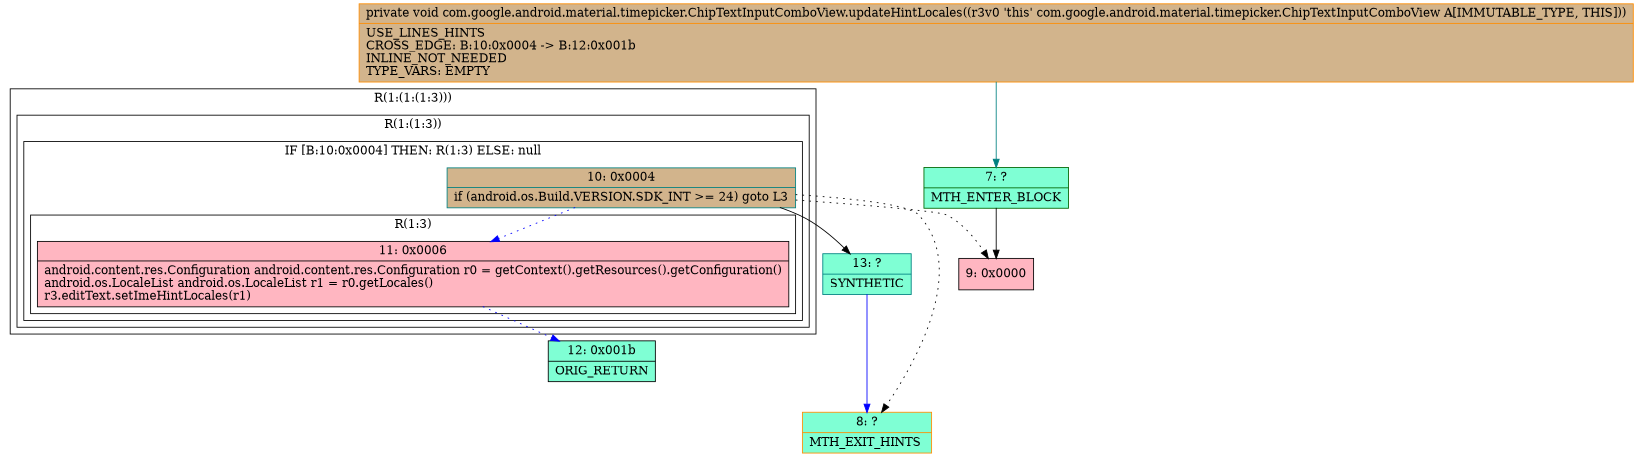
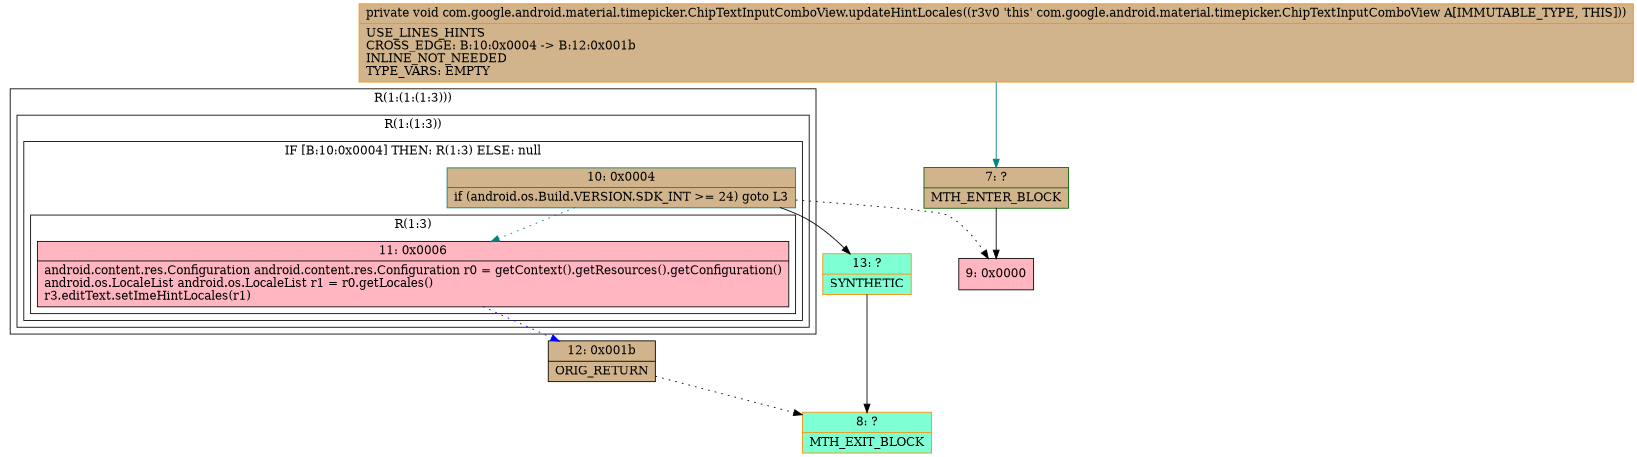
(996, 188) -> (996, 188)
(537, 223) -> (537, 223)
(936, 251) -> (725, 394)
(867, 274) -> (867, 274)
(867, 349) -> (867, 349)
(602, 361) -> (602, 361)
(865, 442) -> (867, 442)
